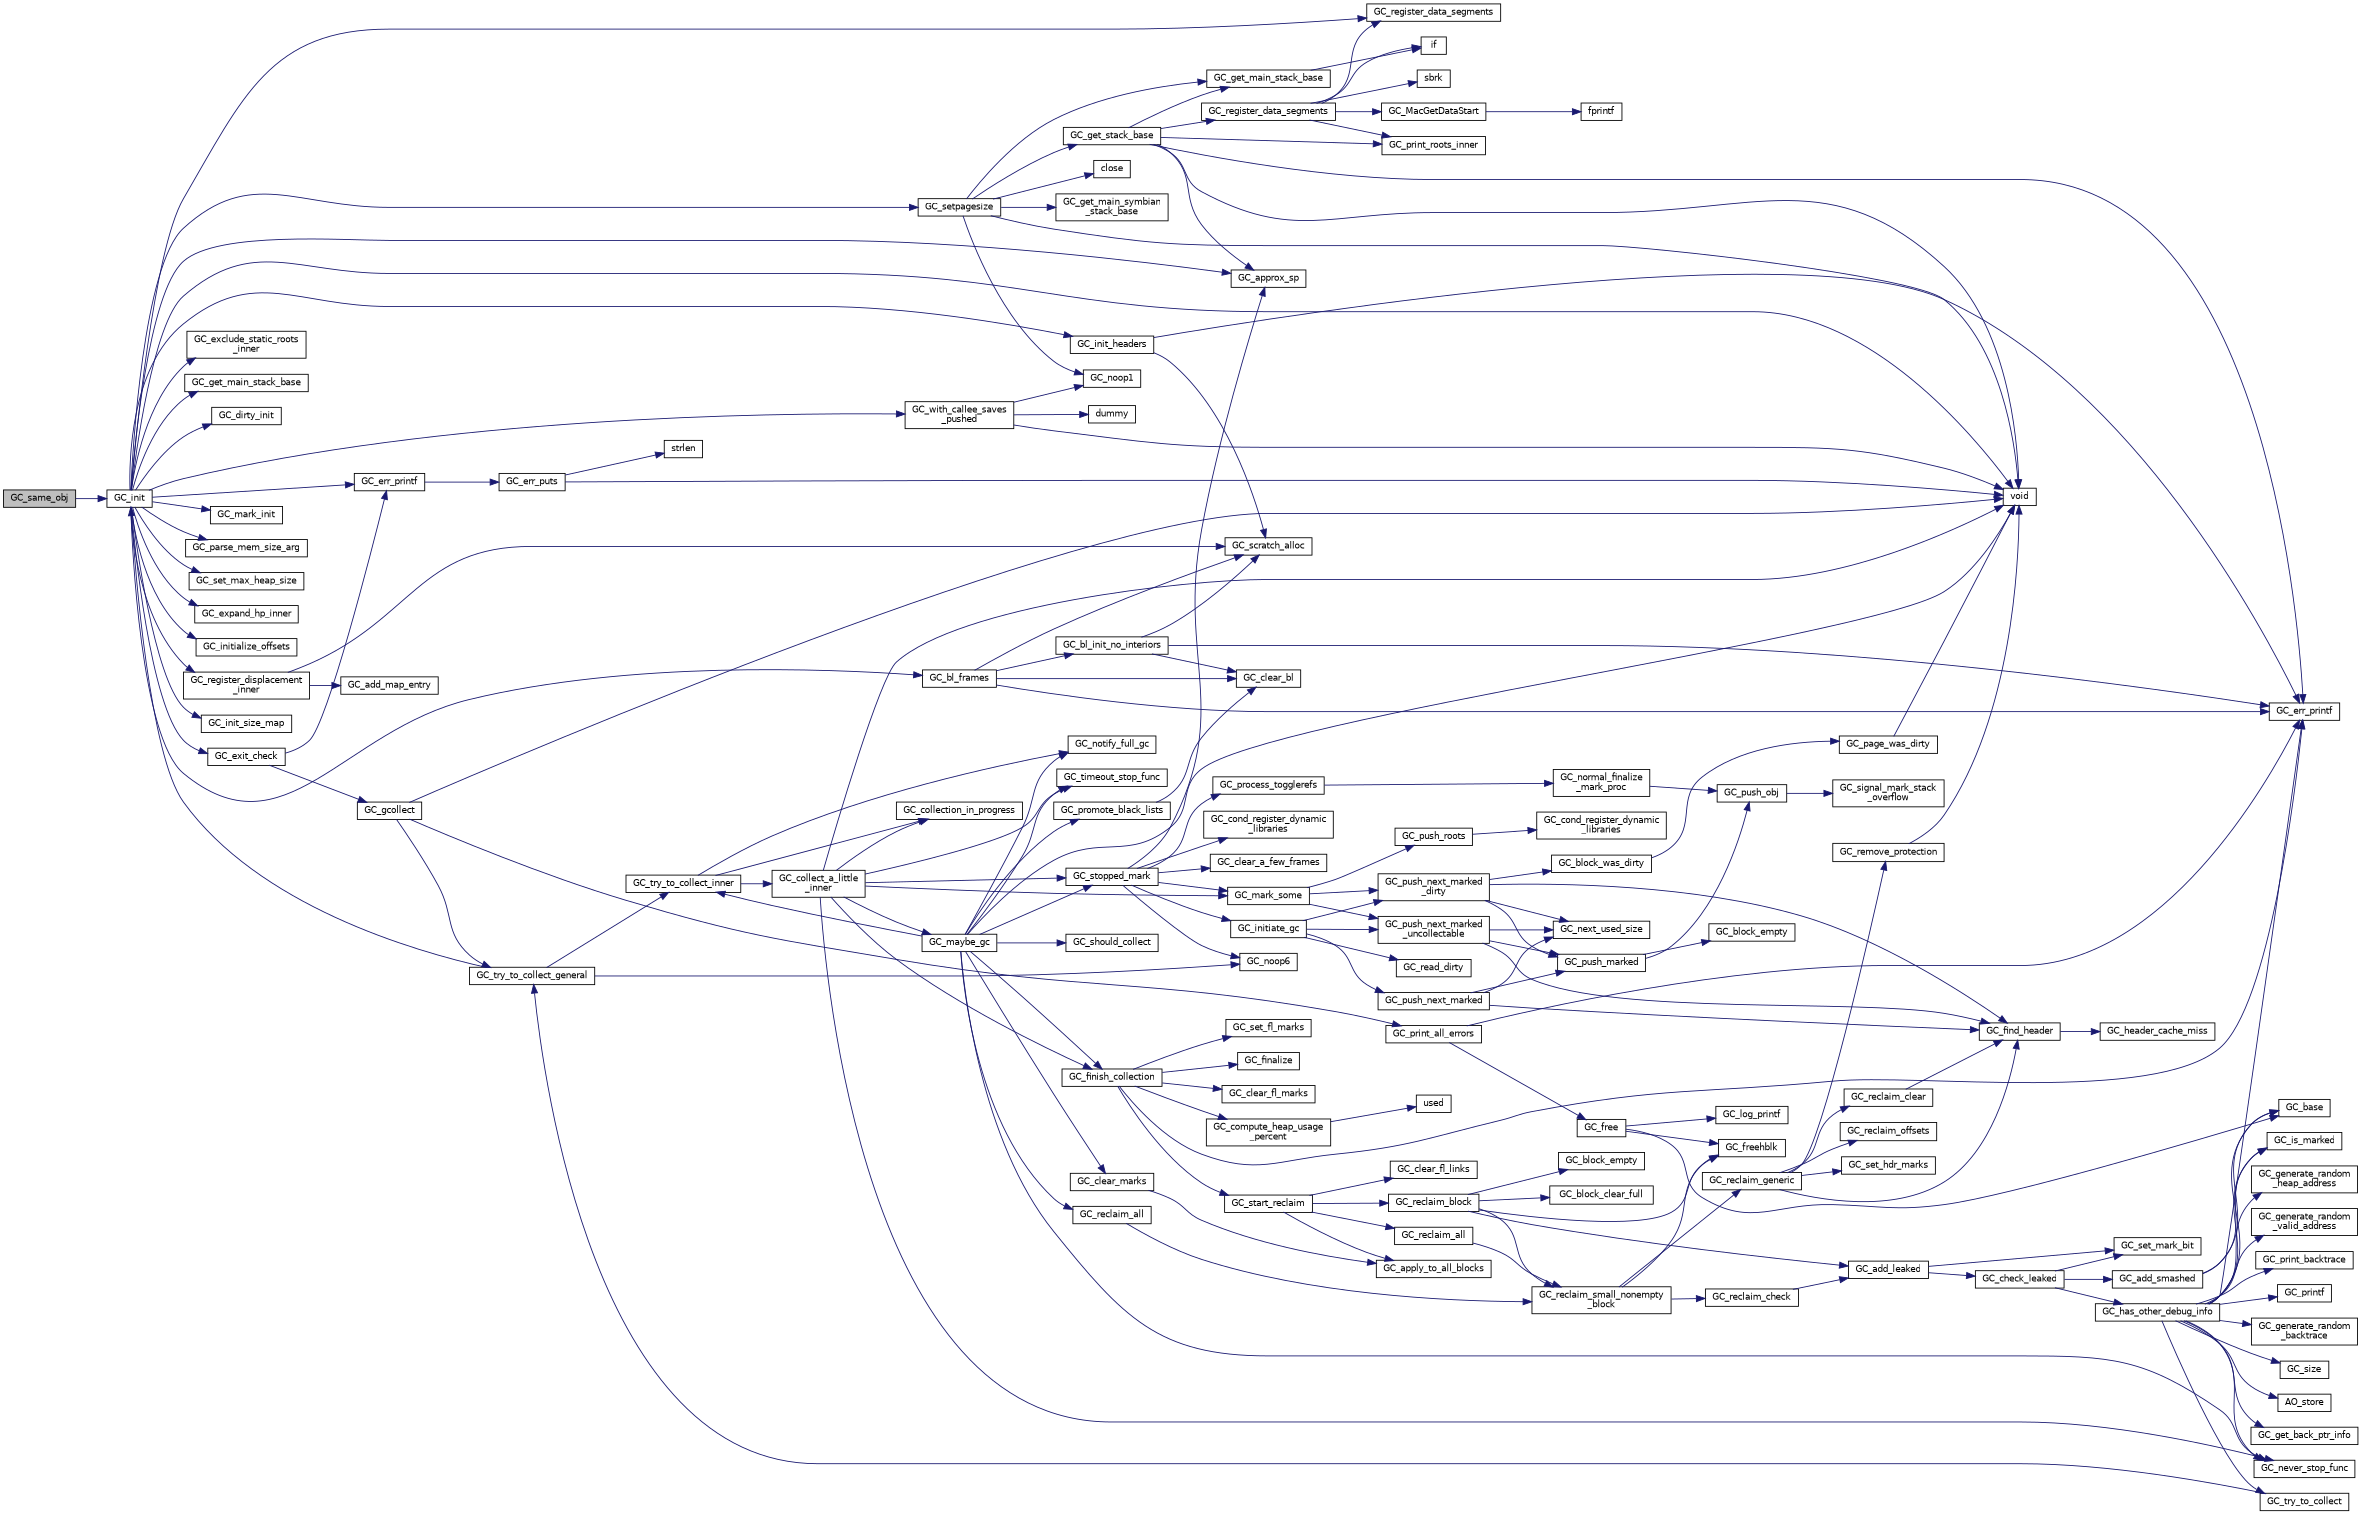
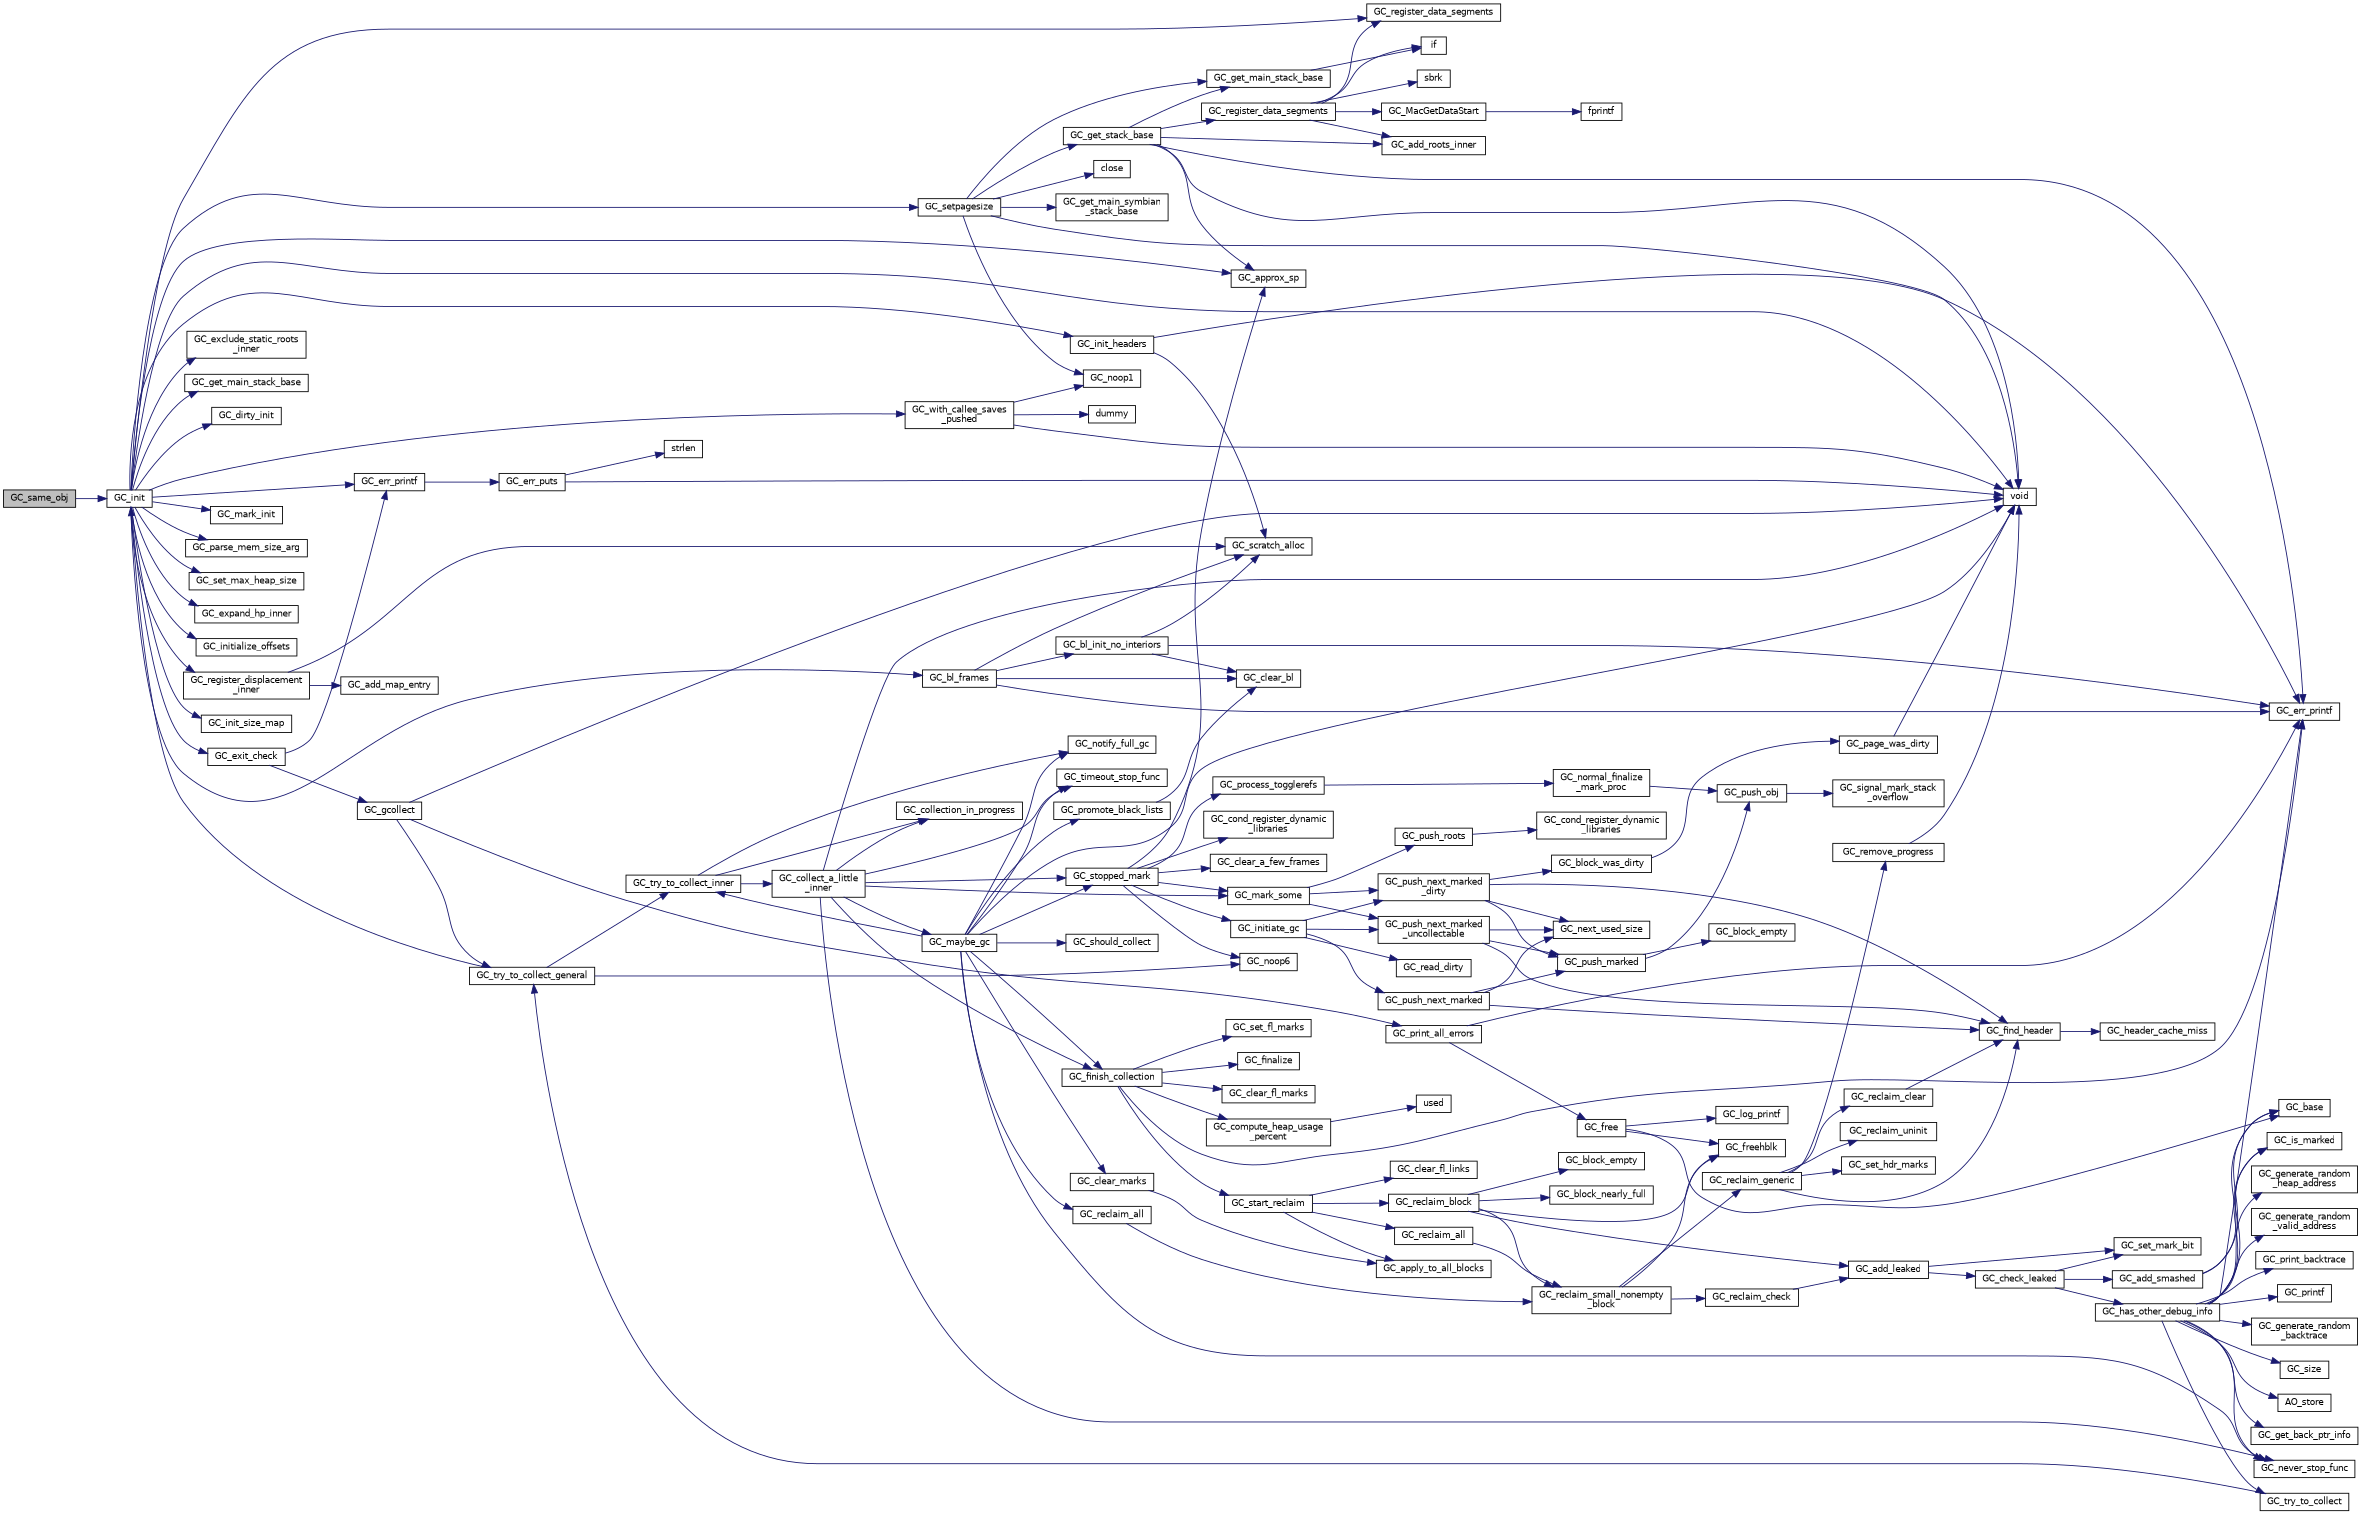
(1434, 146) -> (1434, 146)
(1888, 852) -> (1888, 852)
(1888, 1132) -> (1888, 1132)
(1602, 1195) -> (1602, 1195)
